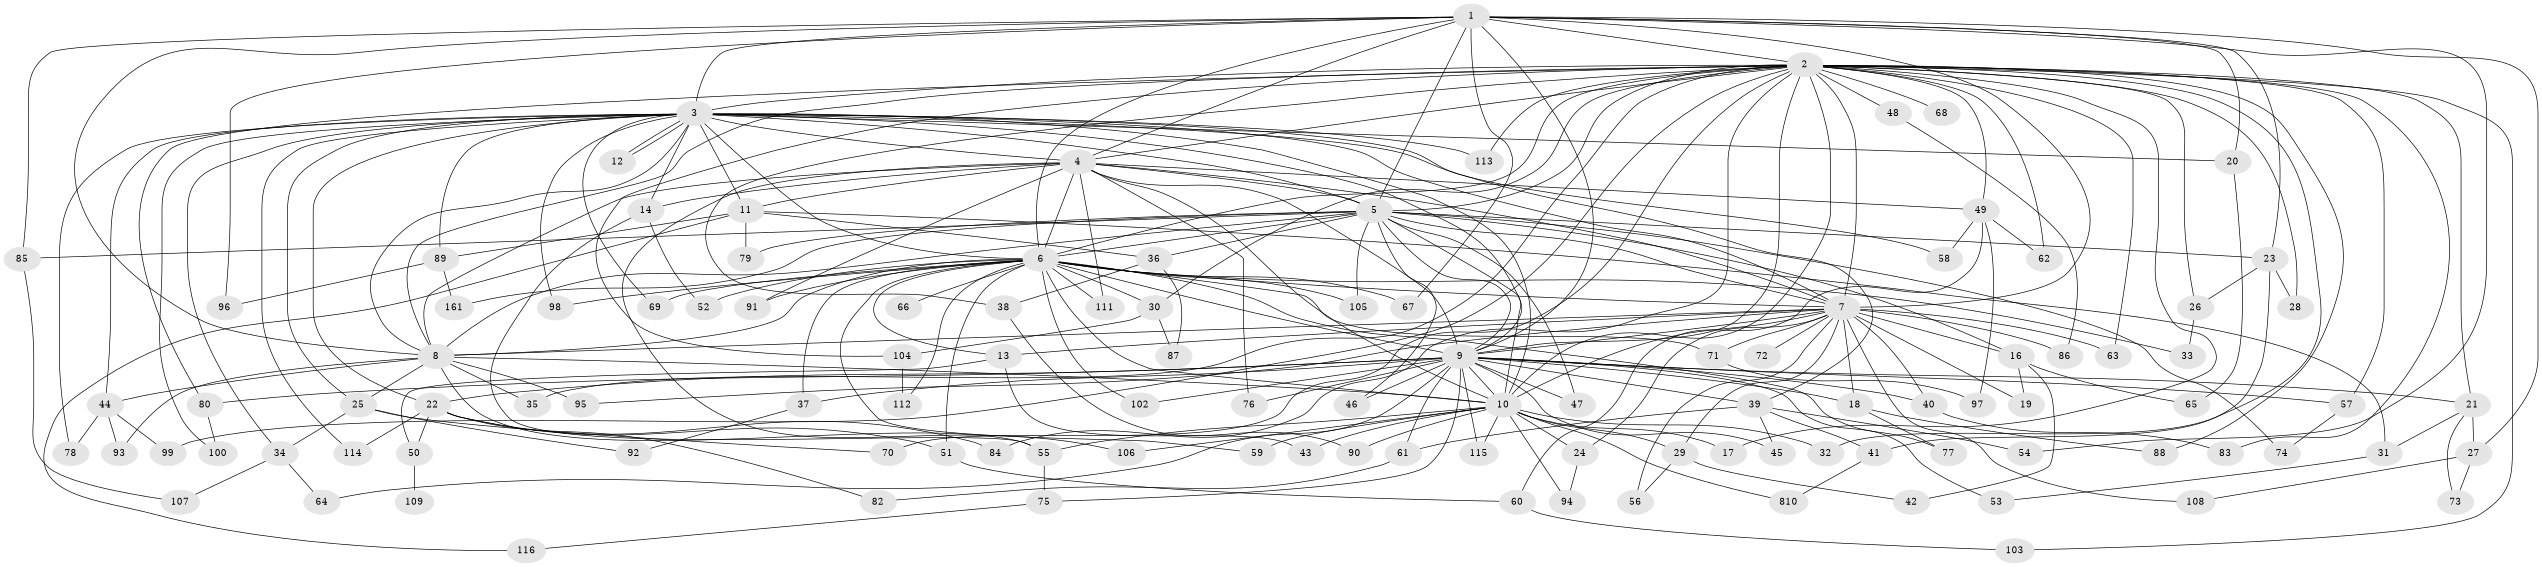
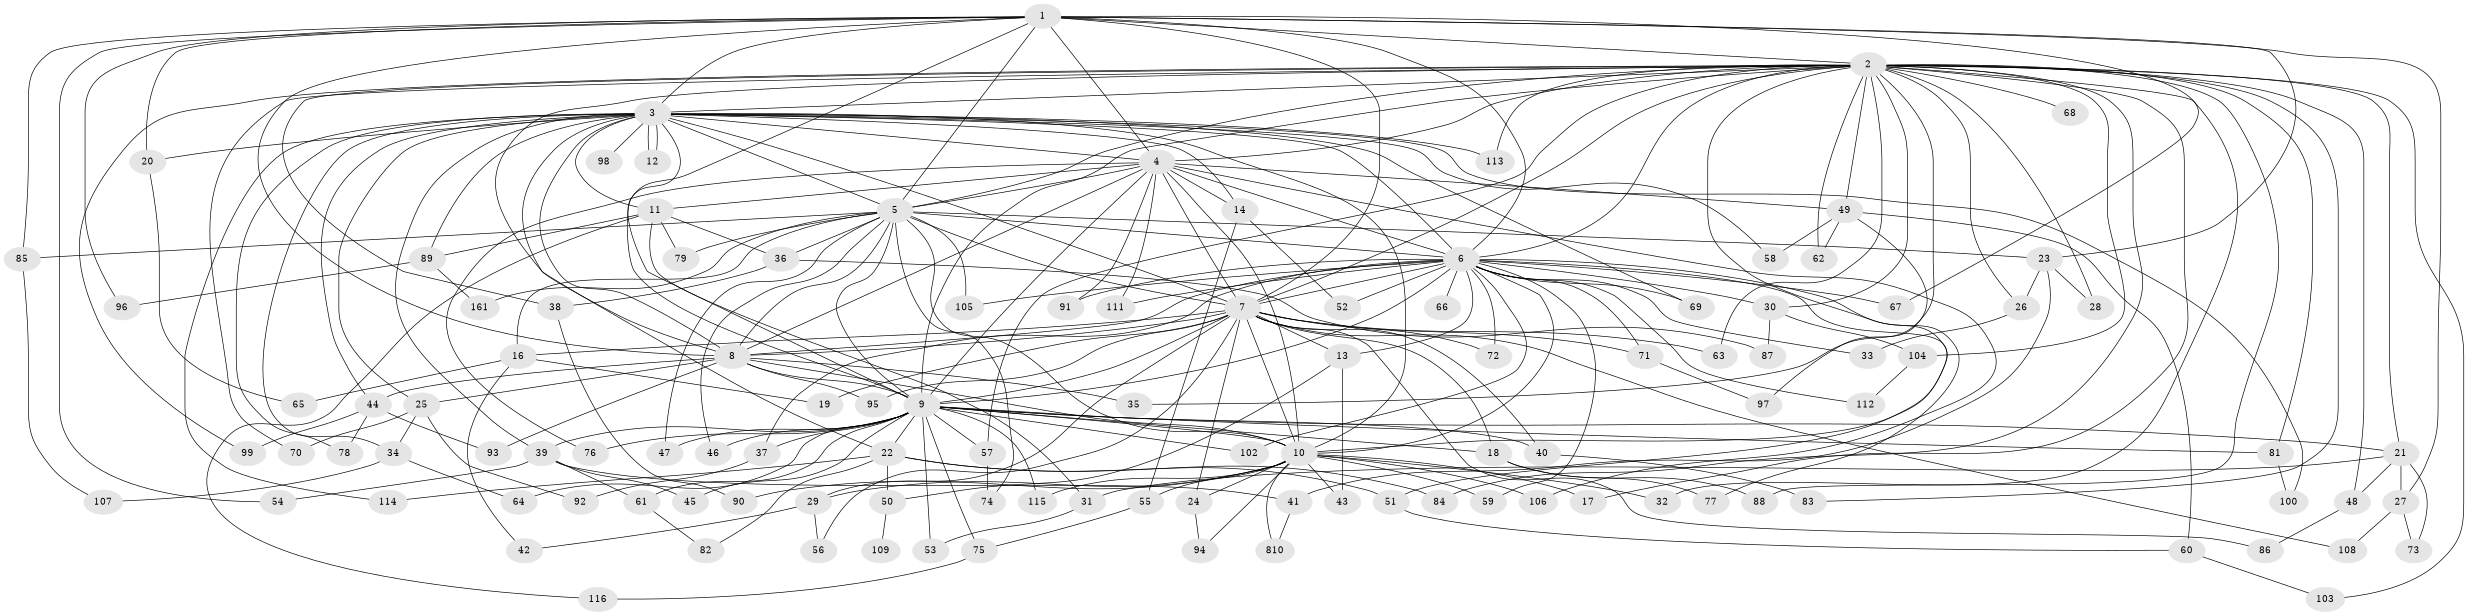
(798, 279) -> (1492, 304)
(205, 405) -> (2275, 454)
(724, 439) -> (828, 380)
none -> (2377, 478)
